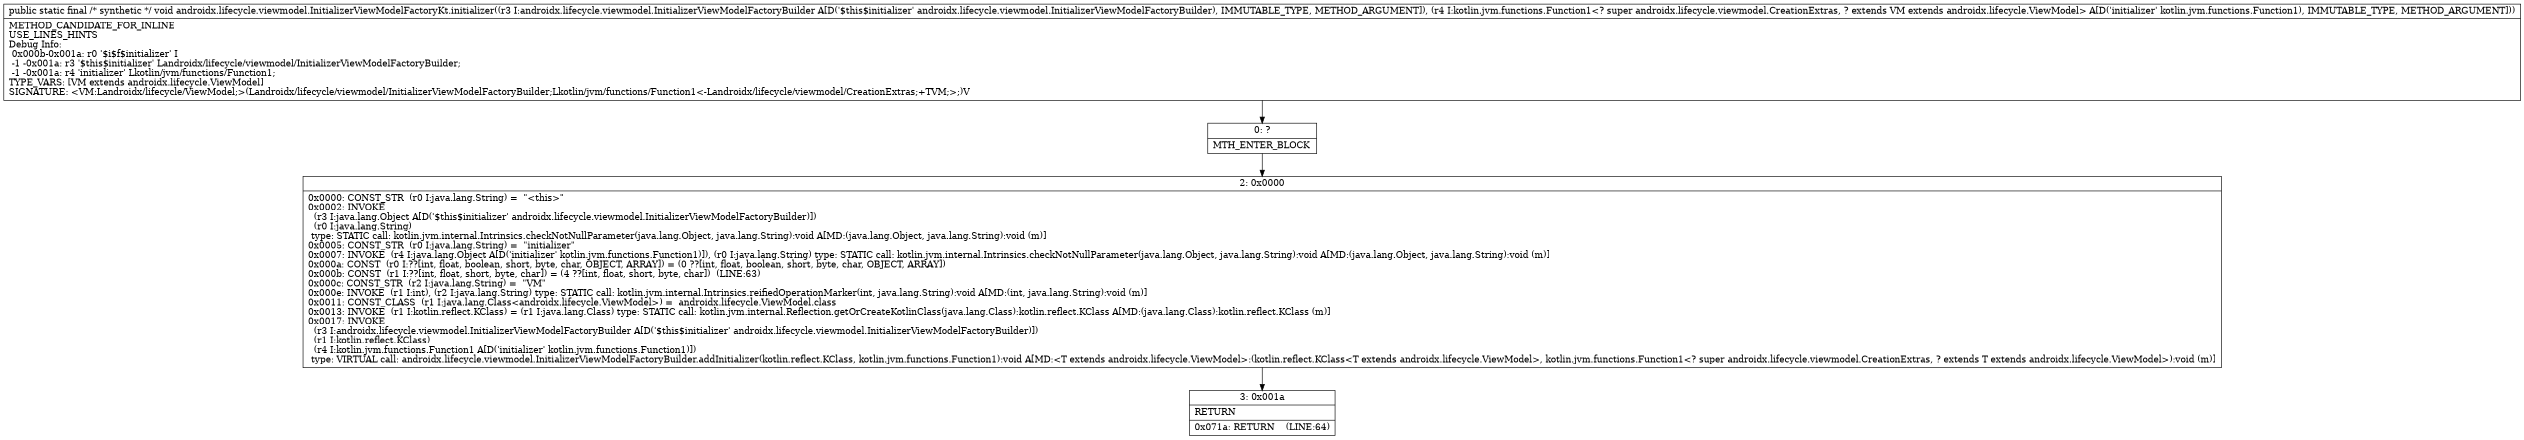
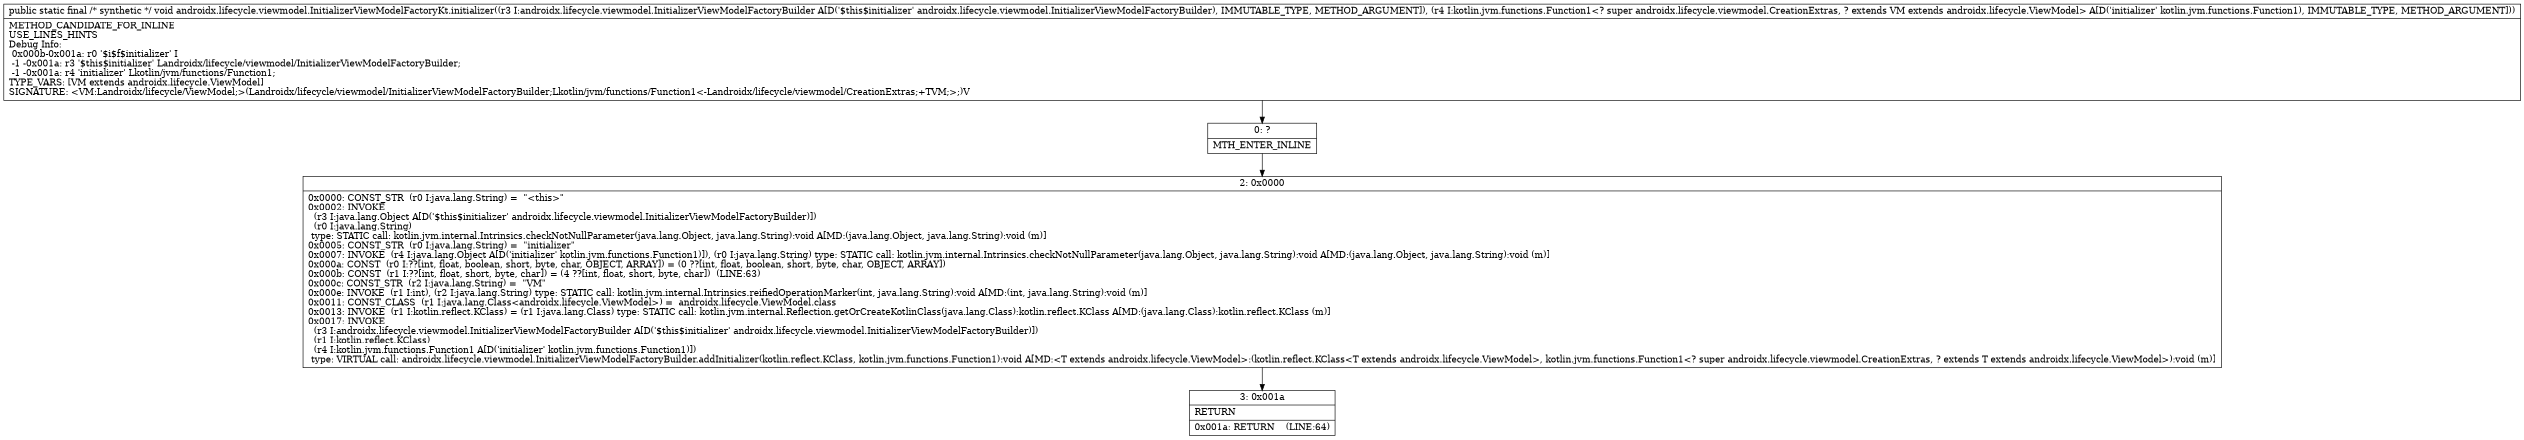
(1262, 146) -> (1262, 146)
(1262, 428) -> (1262, 428)
